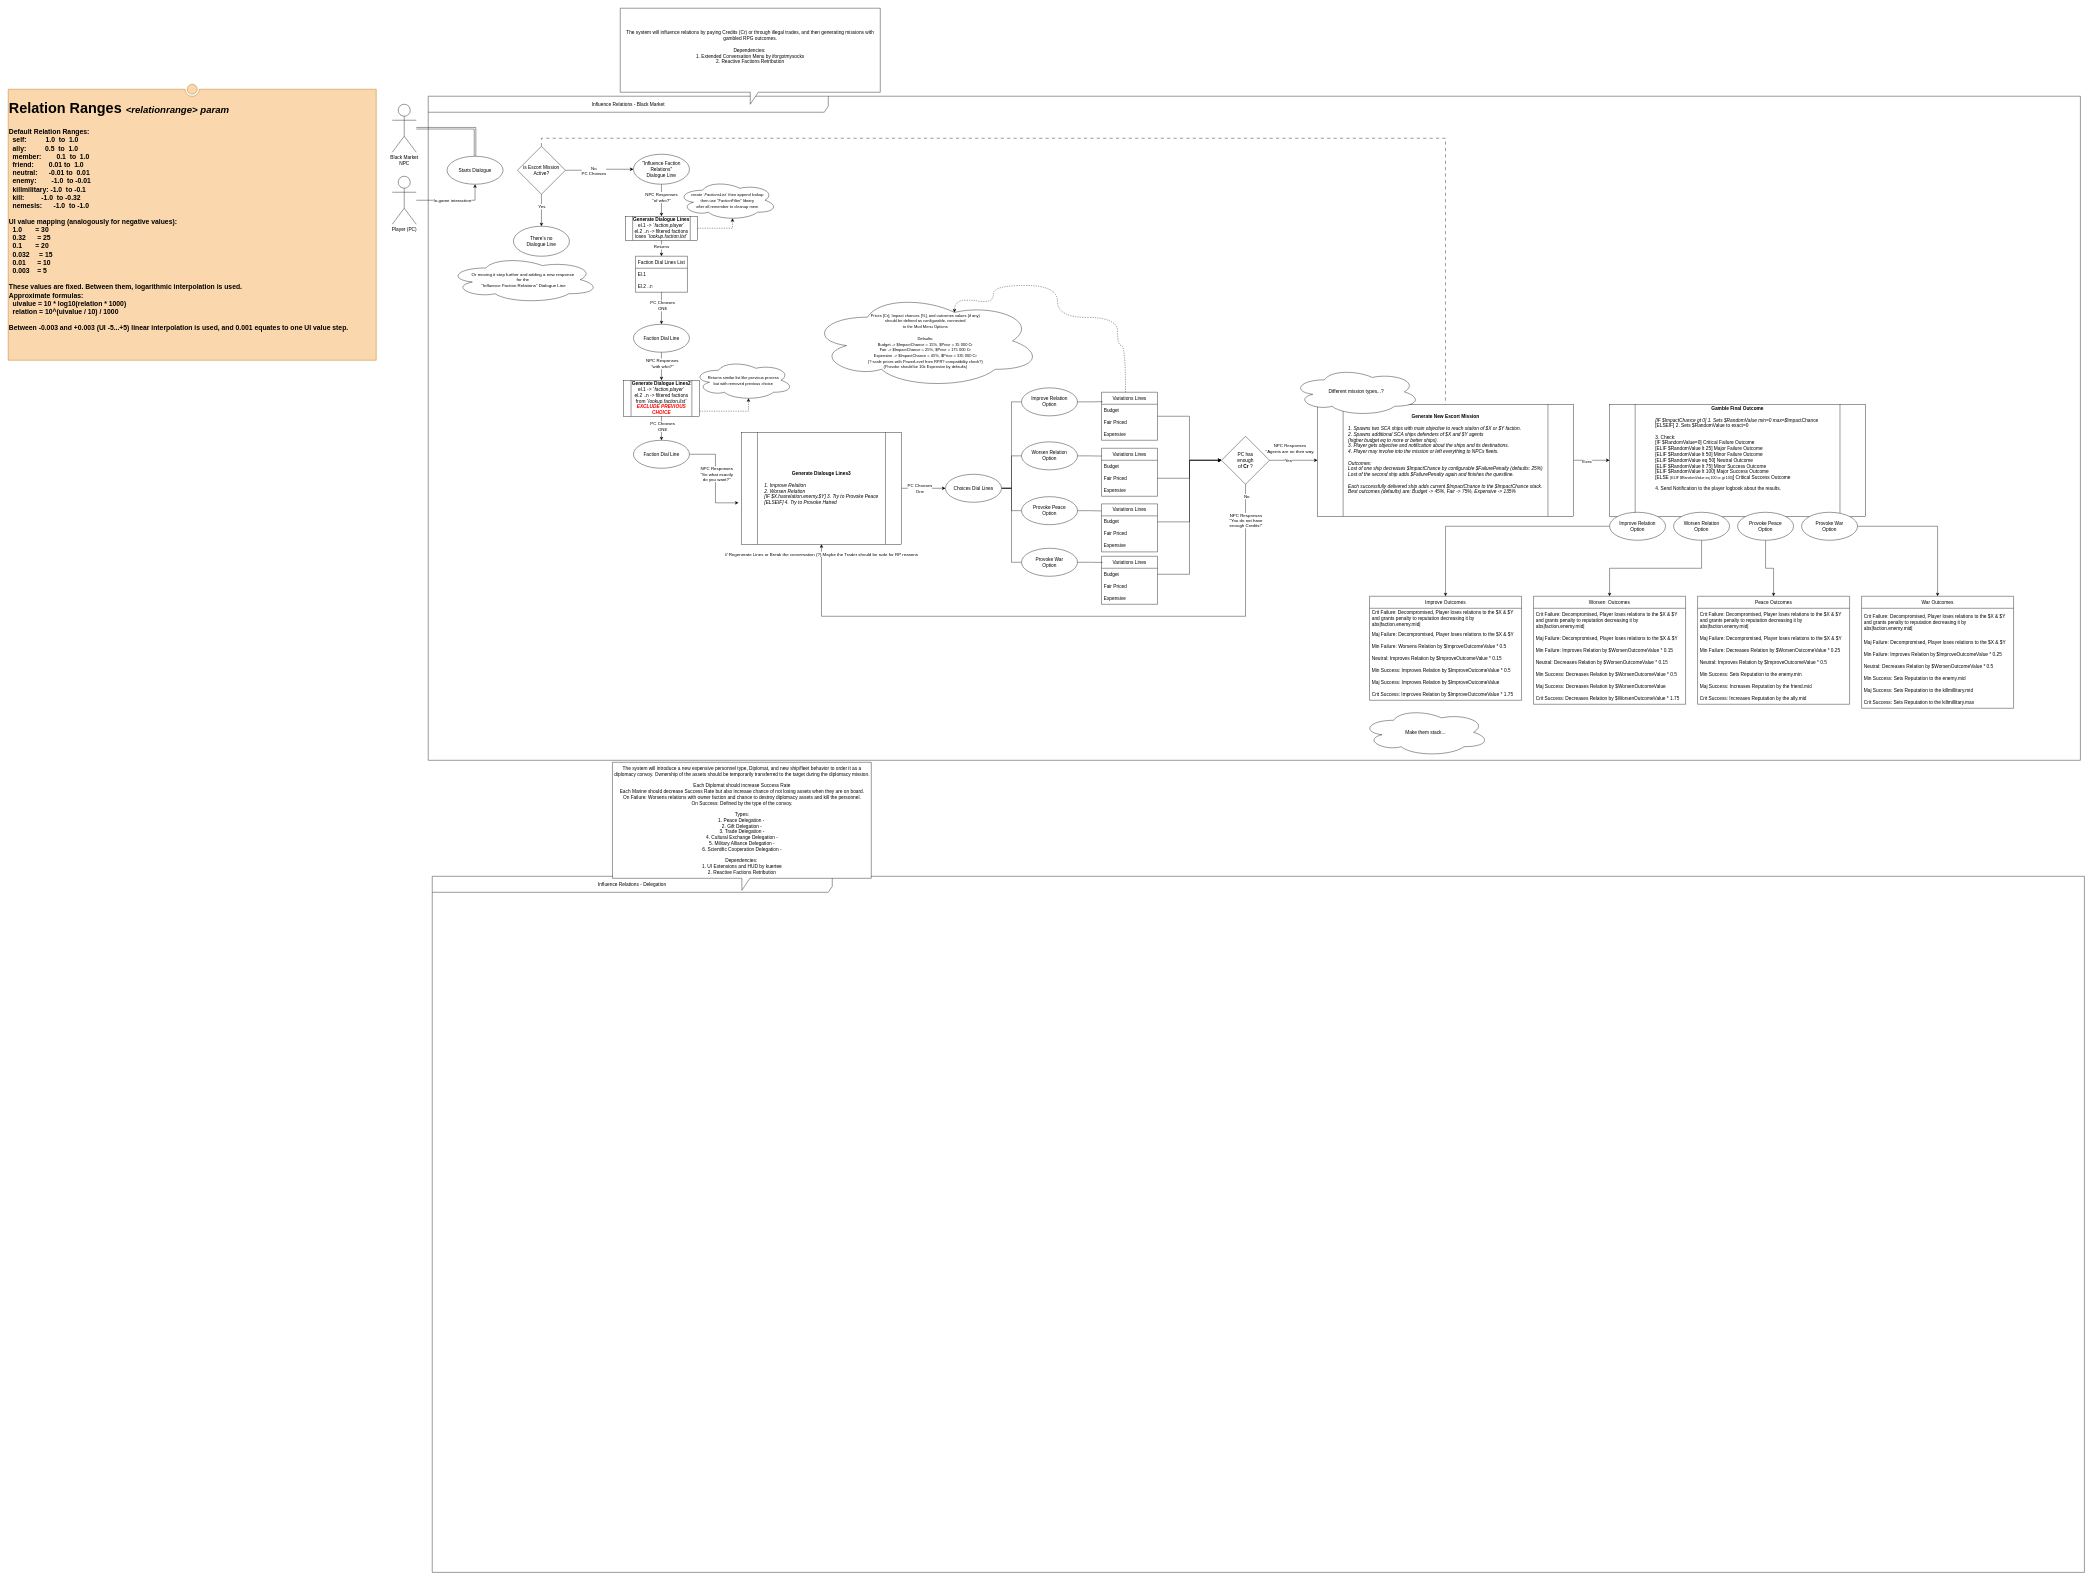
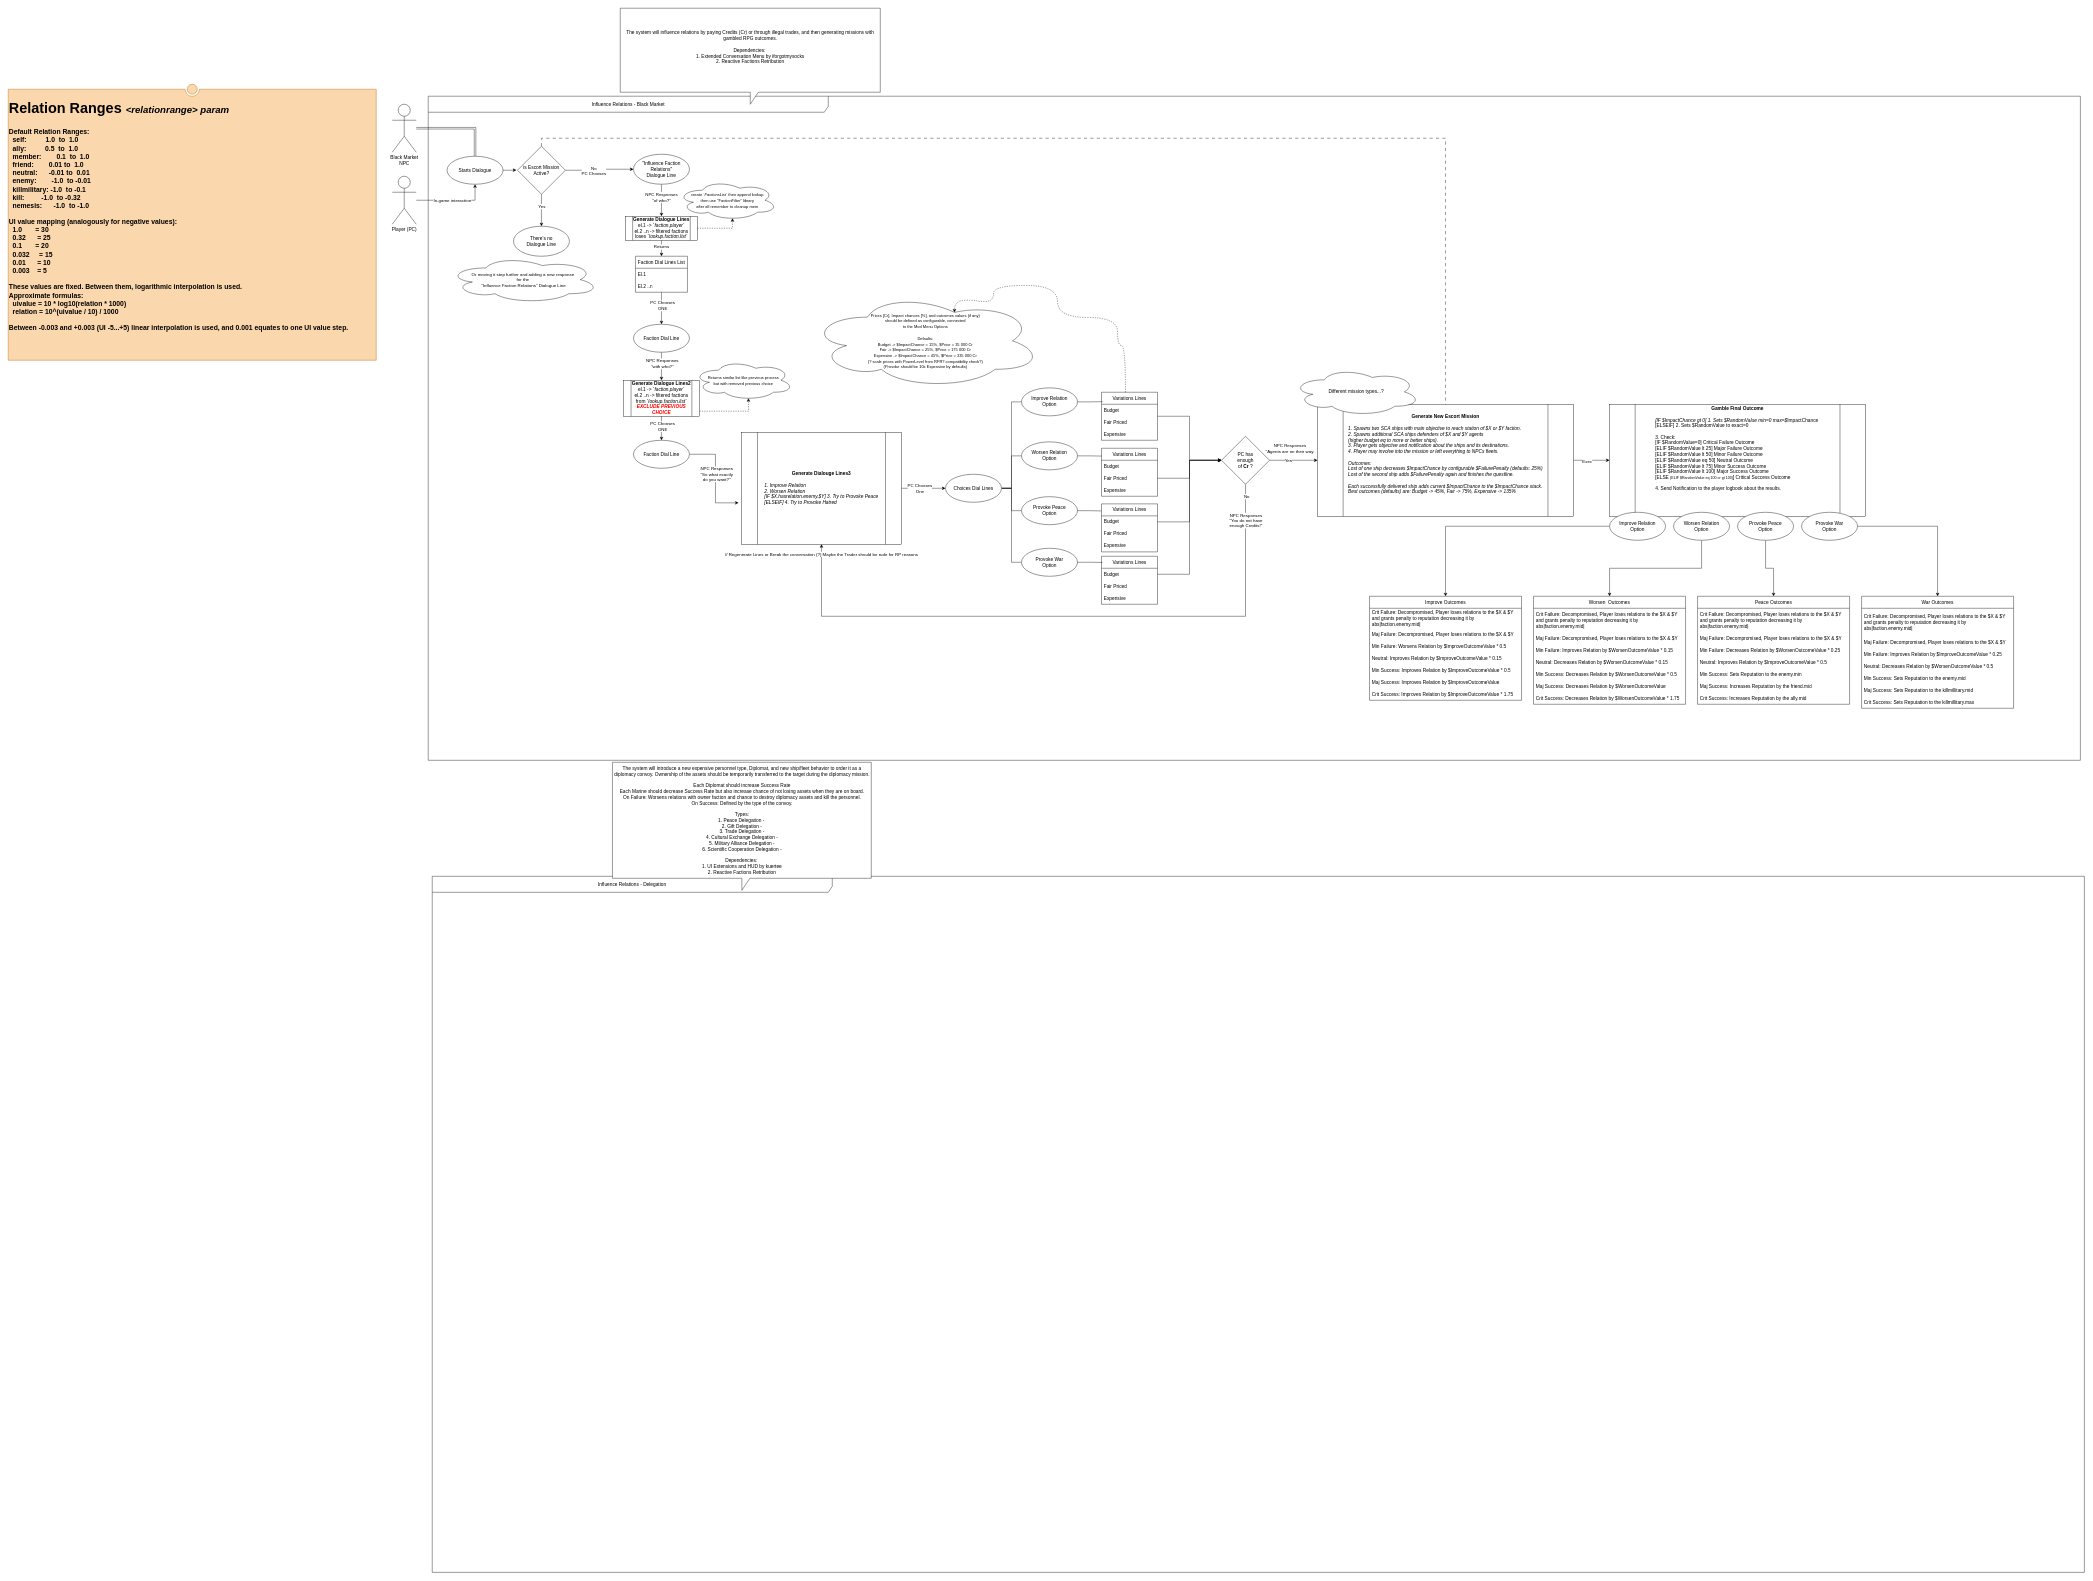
none -> (512, 170)
(1425, 732) -> none
